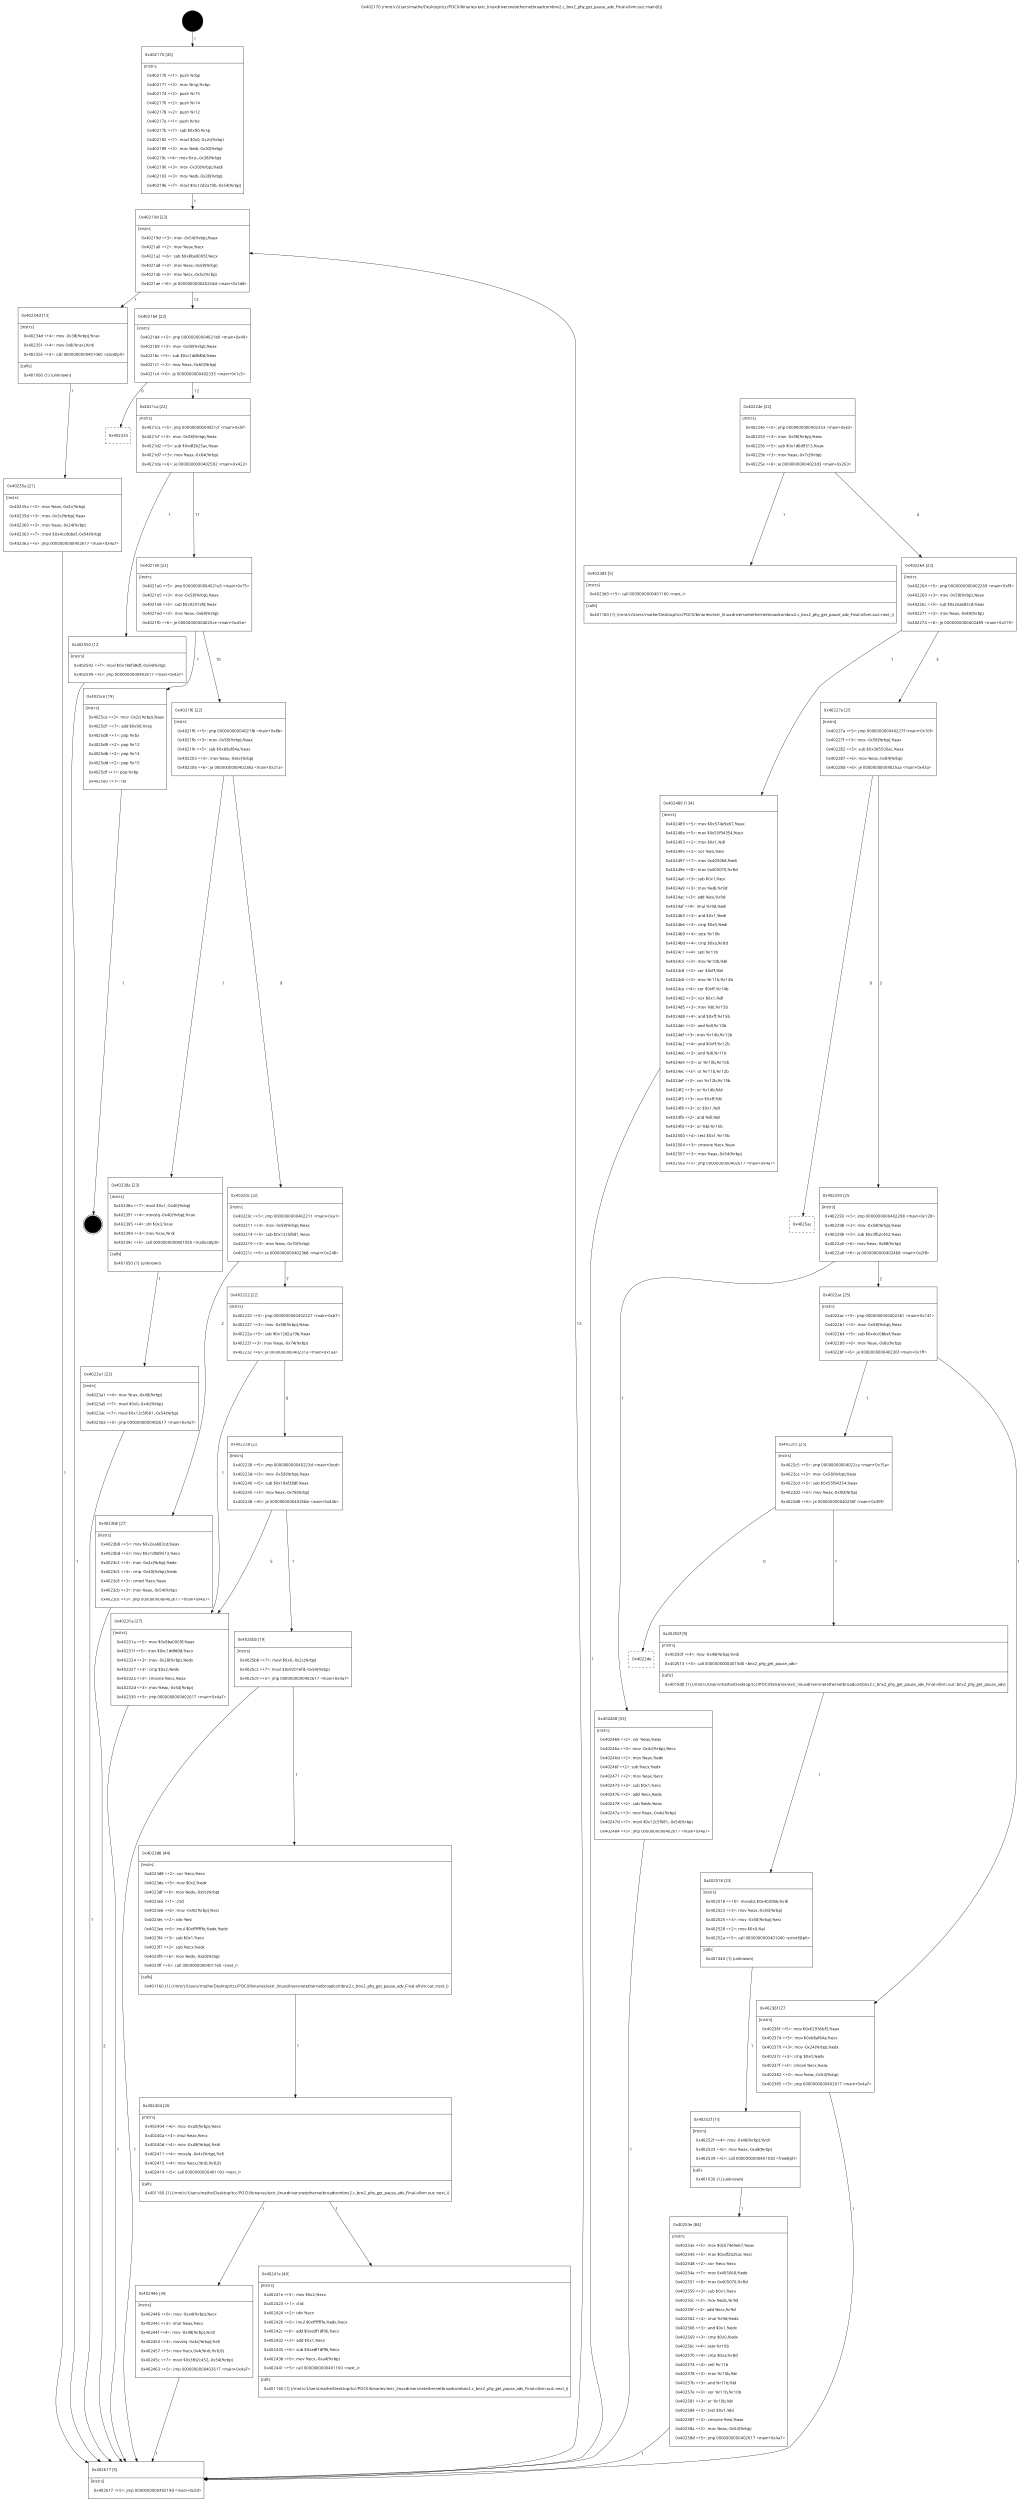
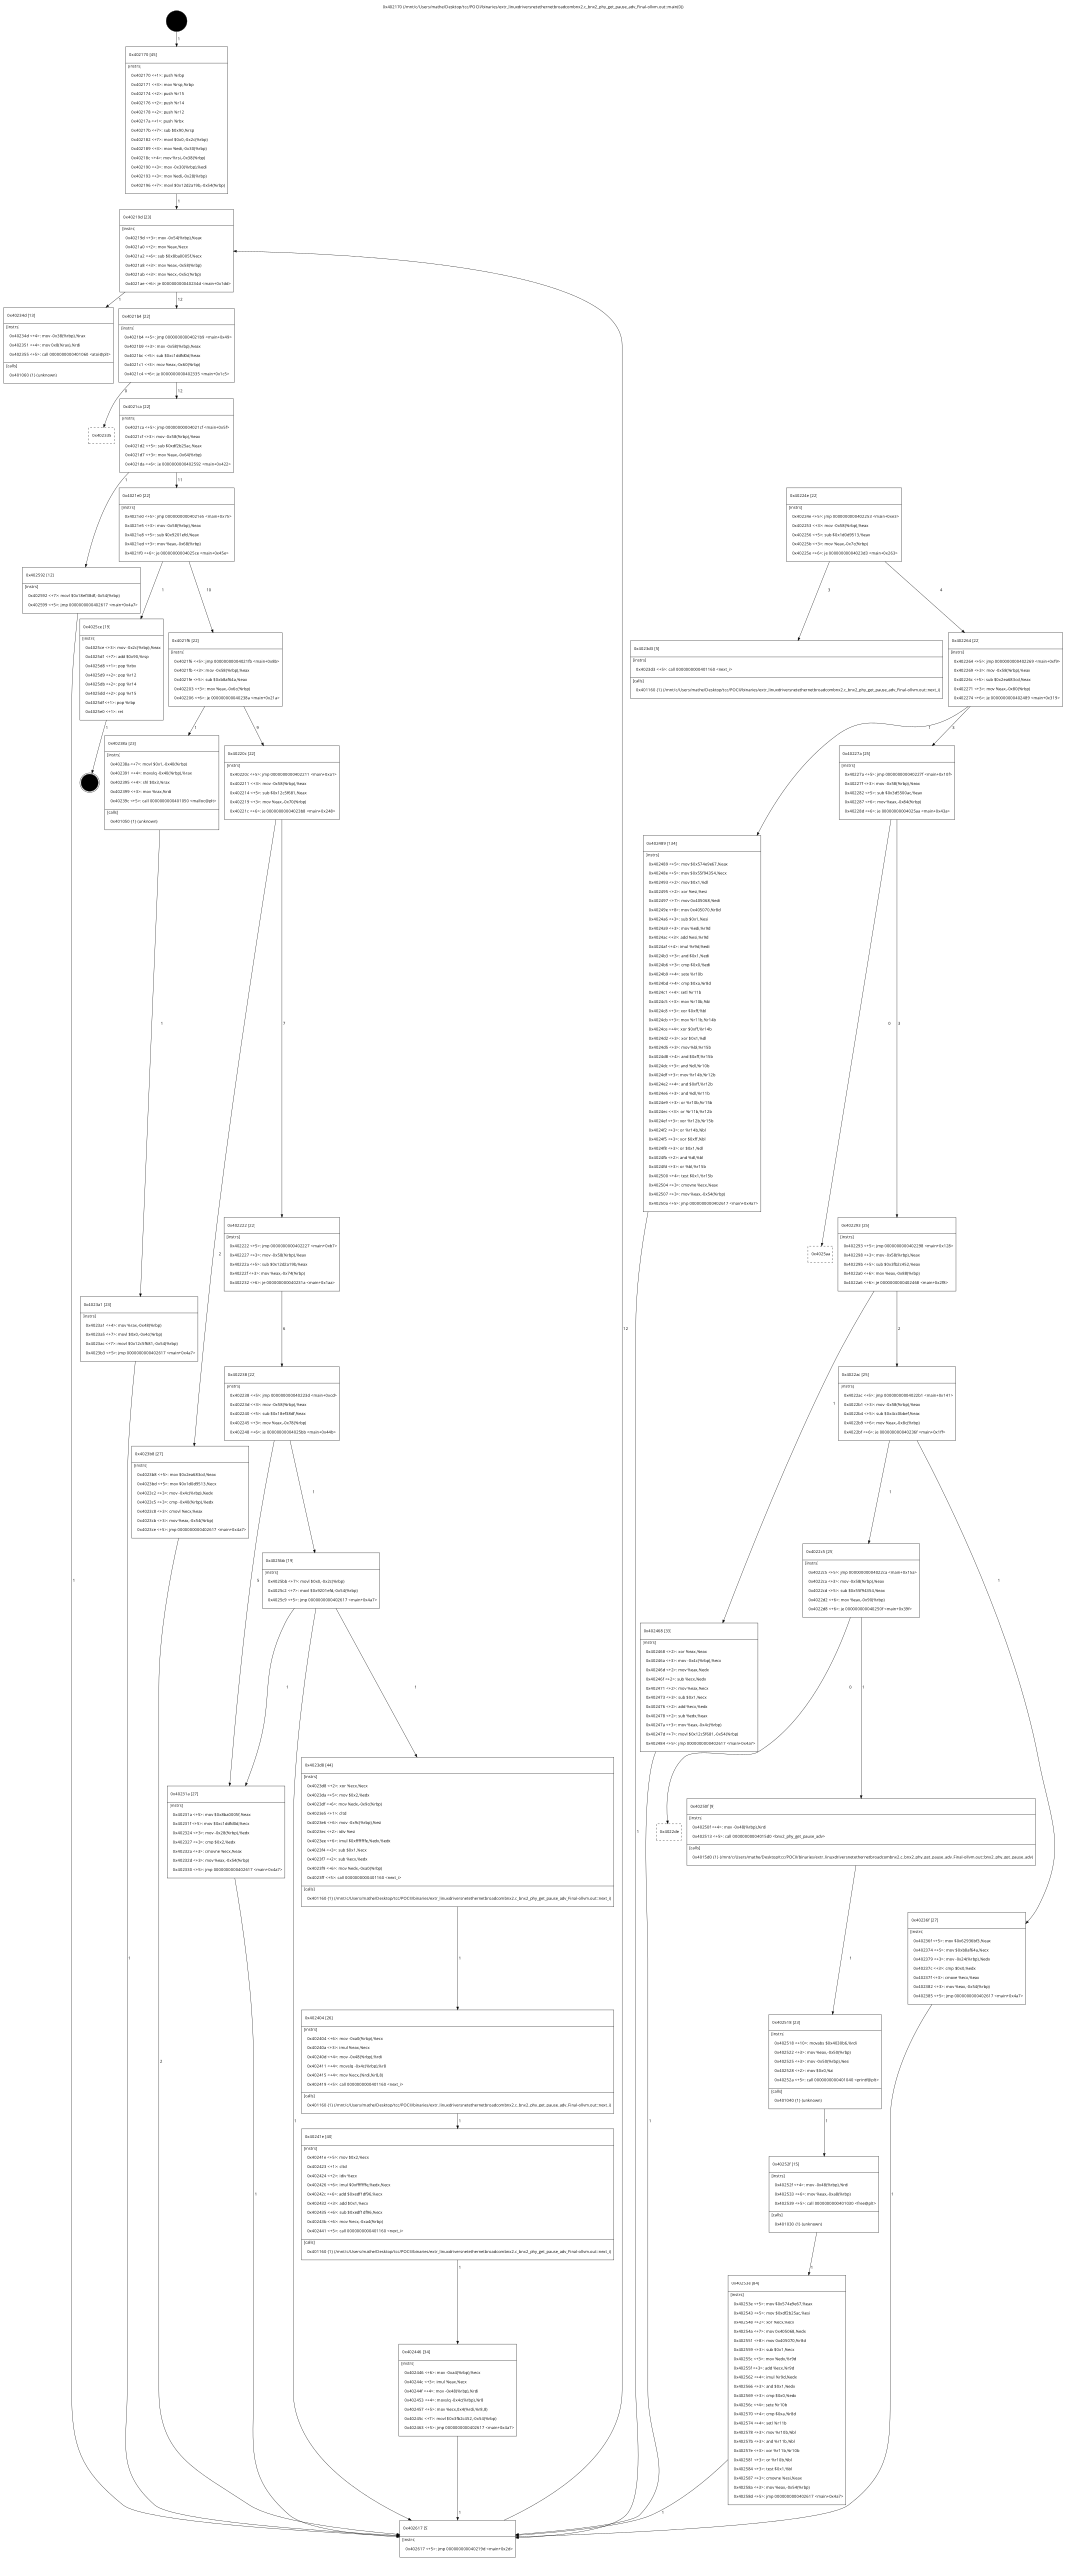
(63, 515) -> none
(784, 515) -> (829, 590)
(217, 1481) -> (267, 1694)
(241, 2242) -> (458, 2301)
